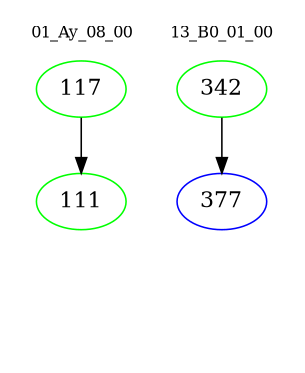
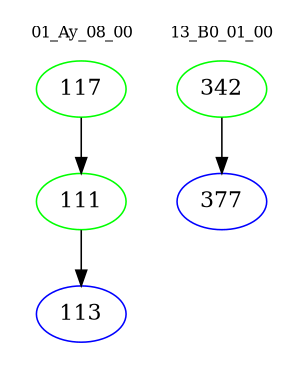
none -> (81, 314)
